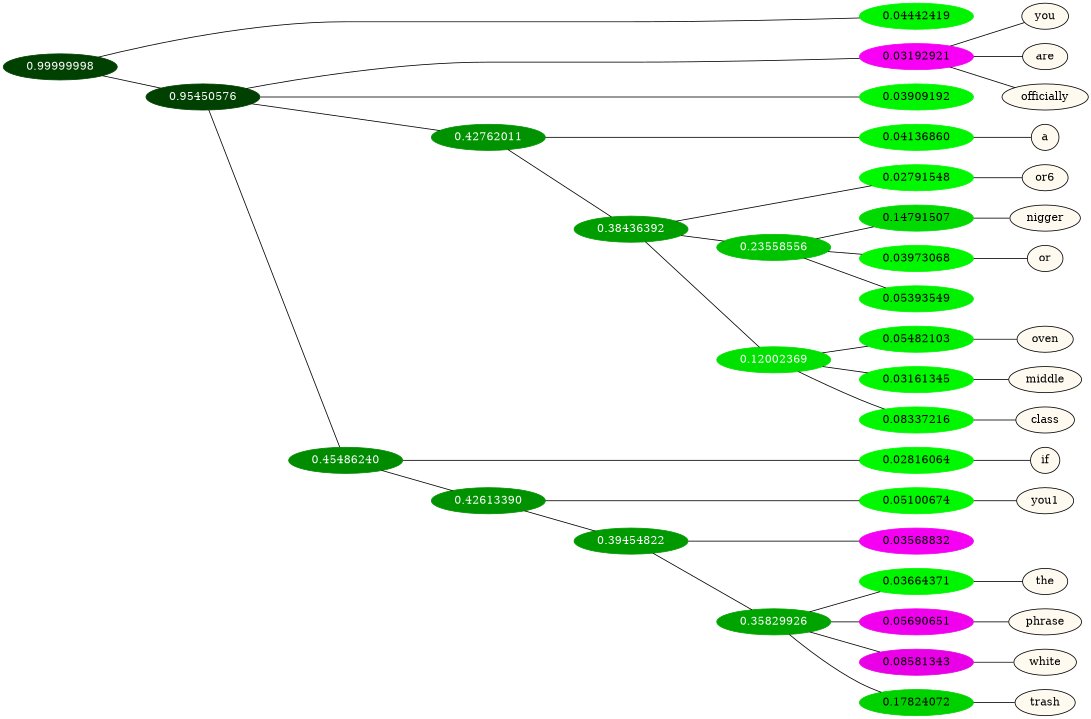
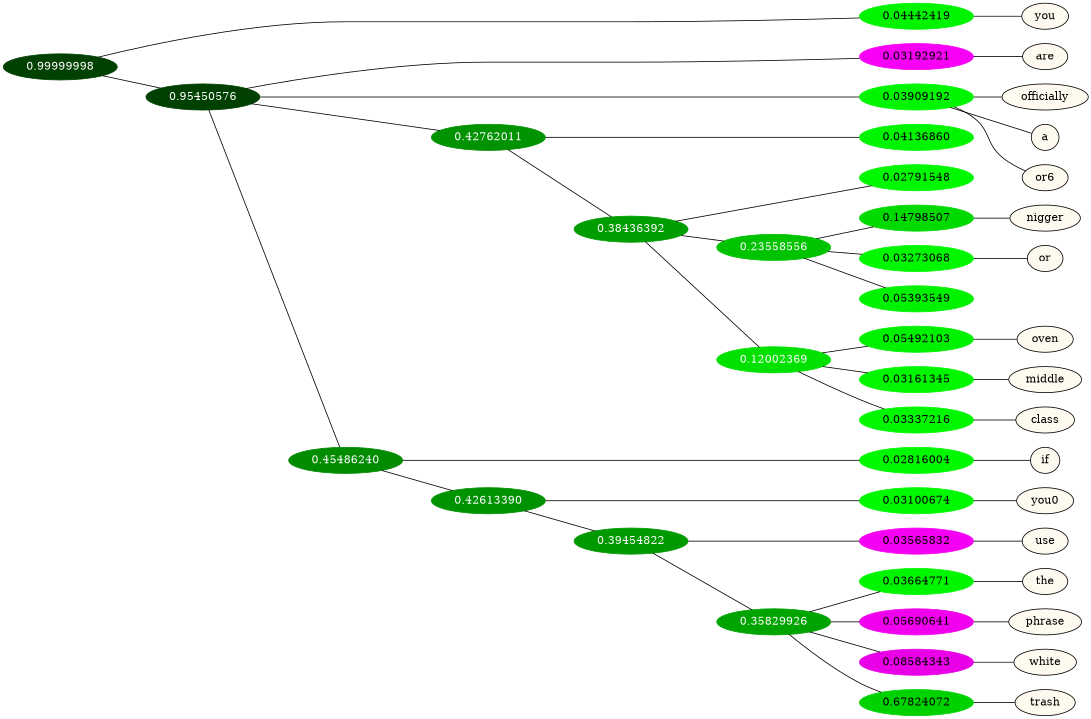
(987, 34) -> (998, 16)
(983, 77) -> (988, 97)
(1002, 137) -> (991, 120)
(998, 178) -> (989, 139)
(916, 218) -> (916, 218)
(916, 258) -> (916, 258)
(916, 339) -> (916, 339)
(916, 420) -> (916, 420)
(916, 460) -> (916, 460)
(916, 501) -> (916, 501)
(1045, 501) -> (1045, 501)
(916, 541) -> (916, 541)
none -> (1045, 541)
(916, 581) -> (916, 581)
(916, 622) -> (916, 622)
(916, 662) -> (916, 662)
(916, 703) -> (916, 703)
